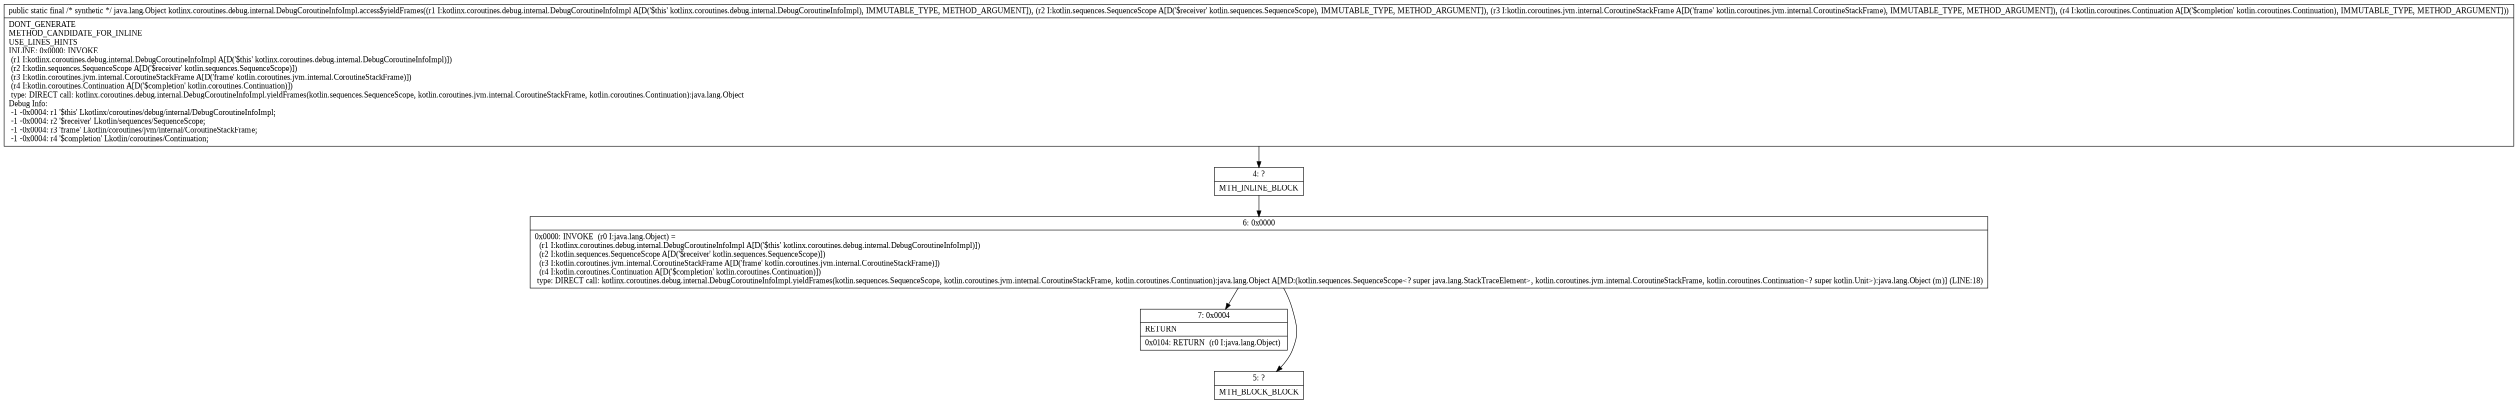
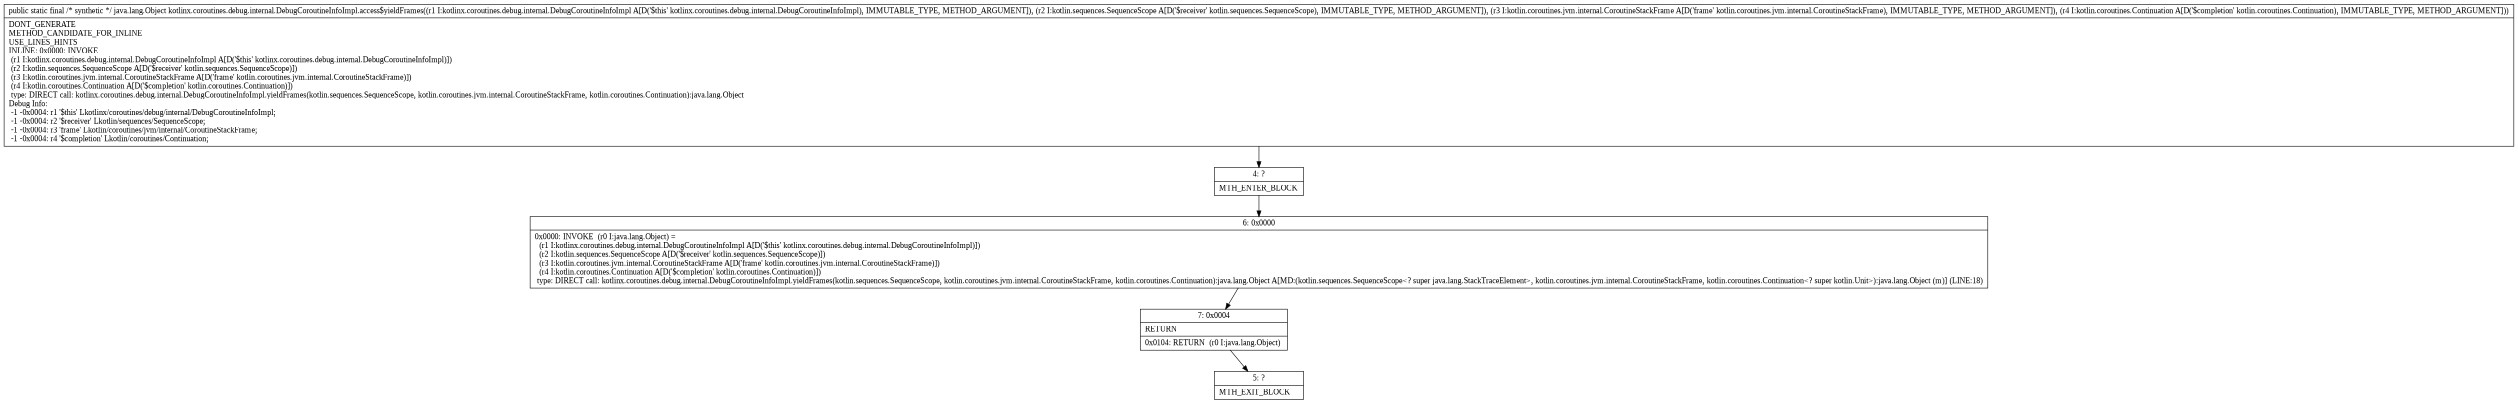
(1259, 188) -> (1258, 188)
(1297, 329) -> (1237, 358)
(1259, 392) -> (1255, 392)
